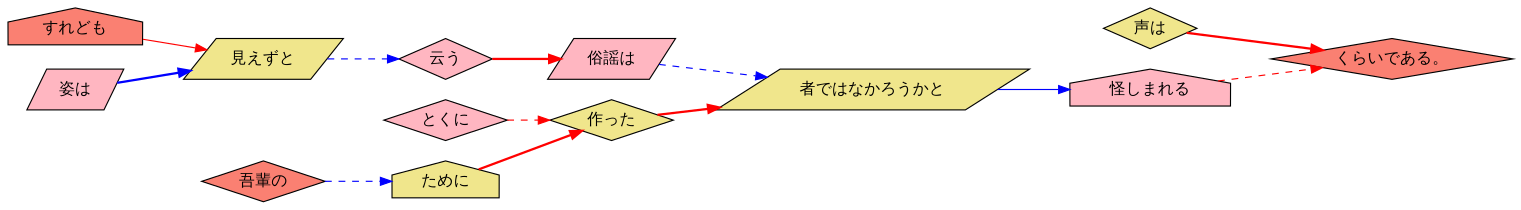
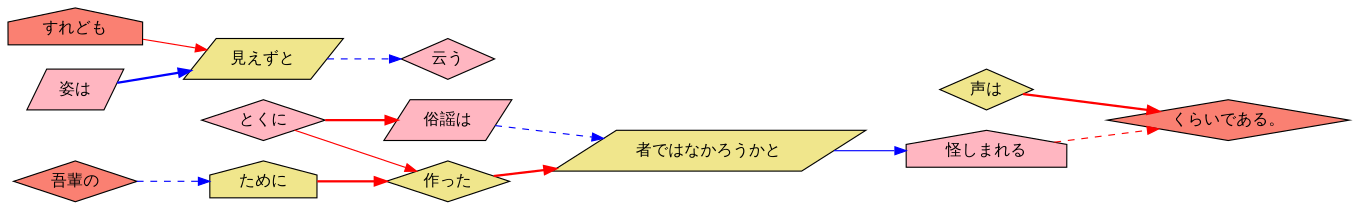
(521, 59) -> (355, 120)
(523, 120) -> (350, 149)
